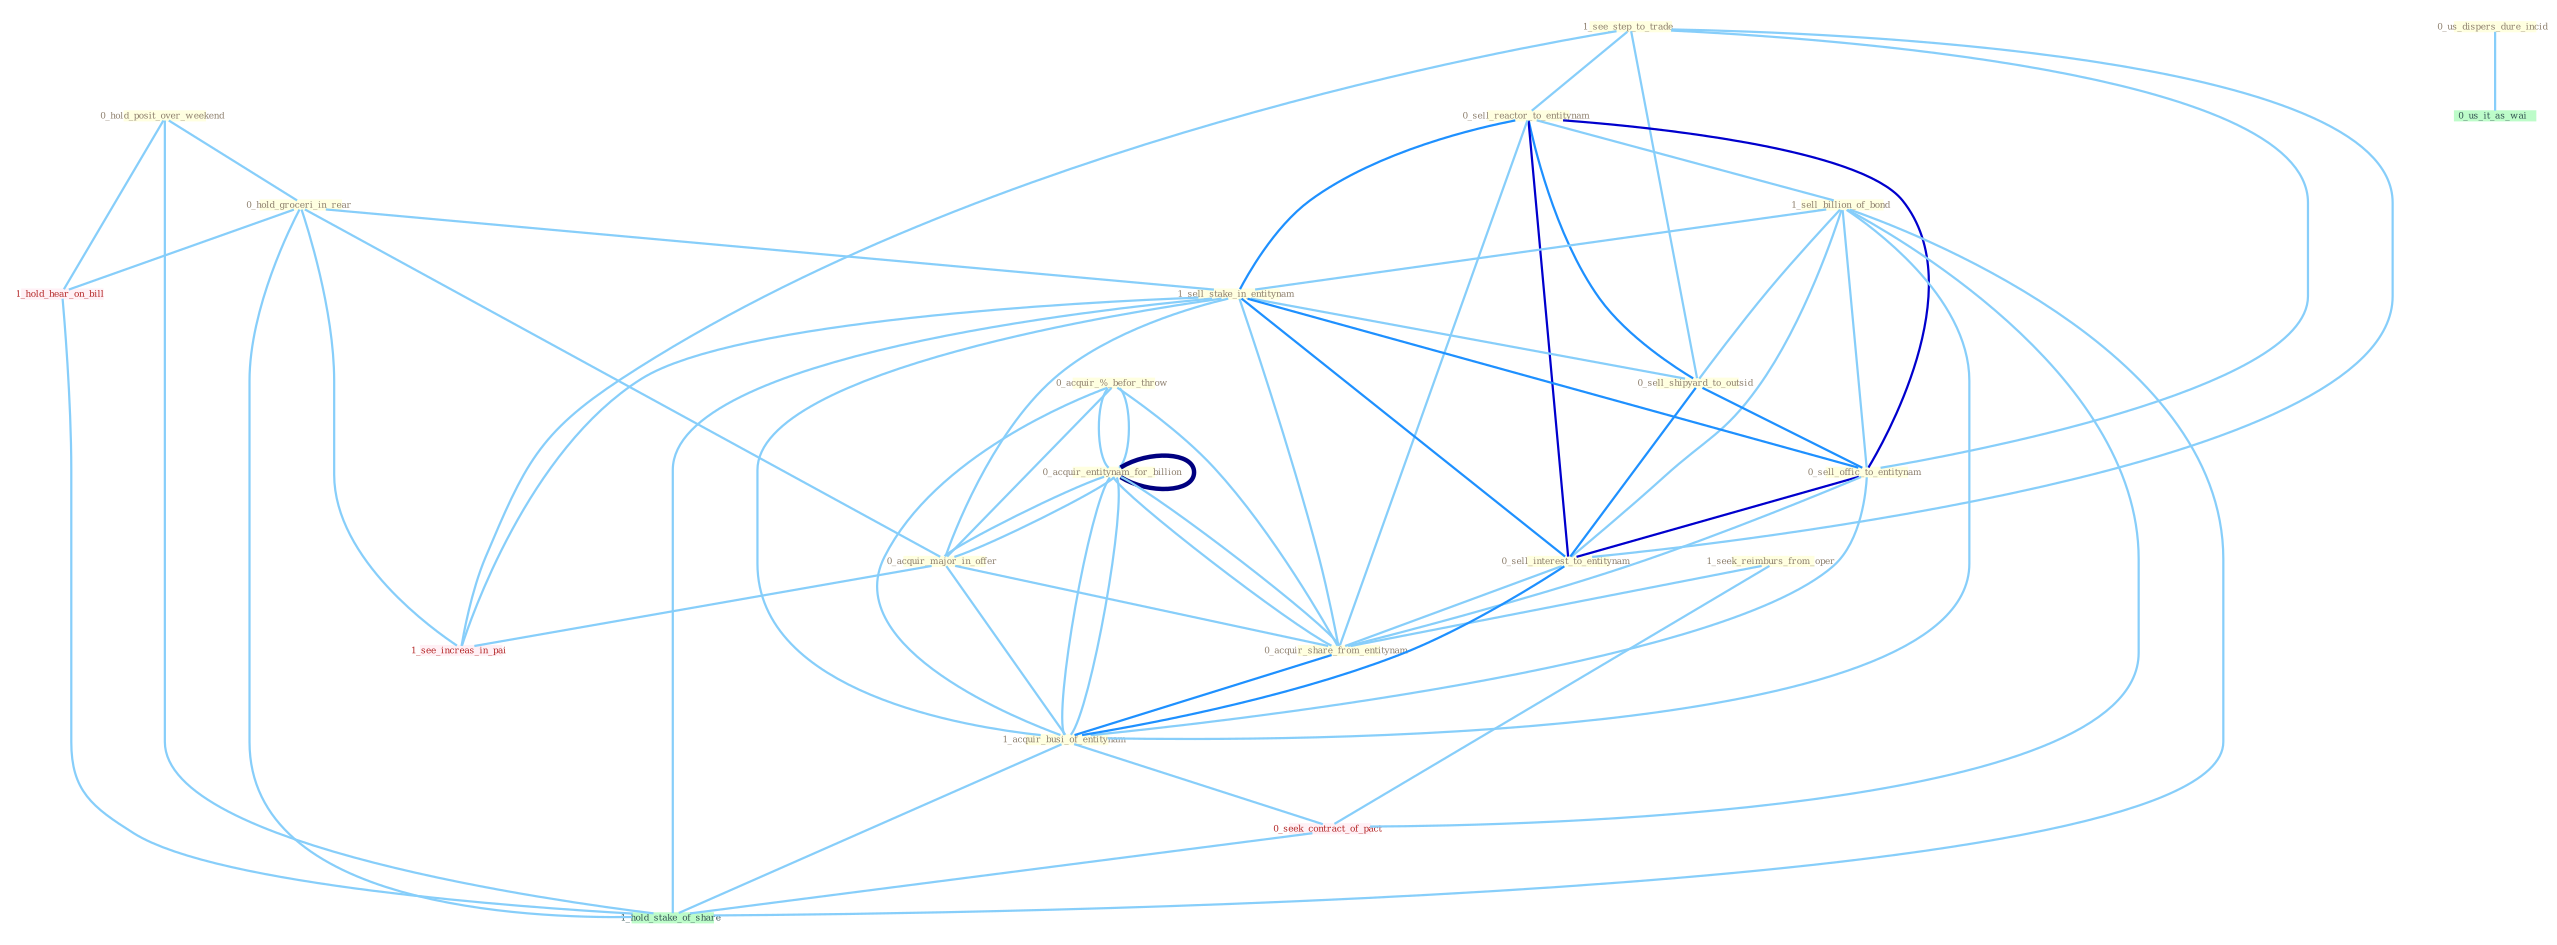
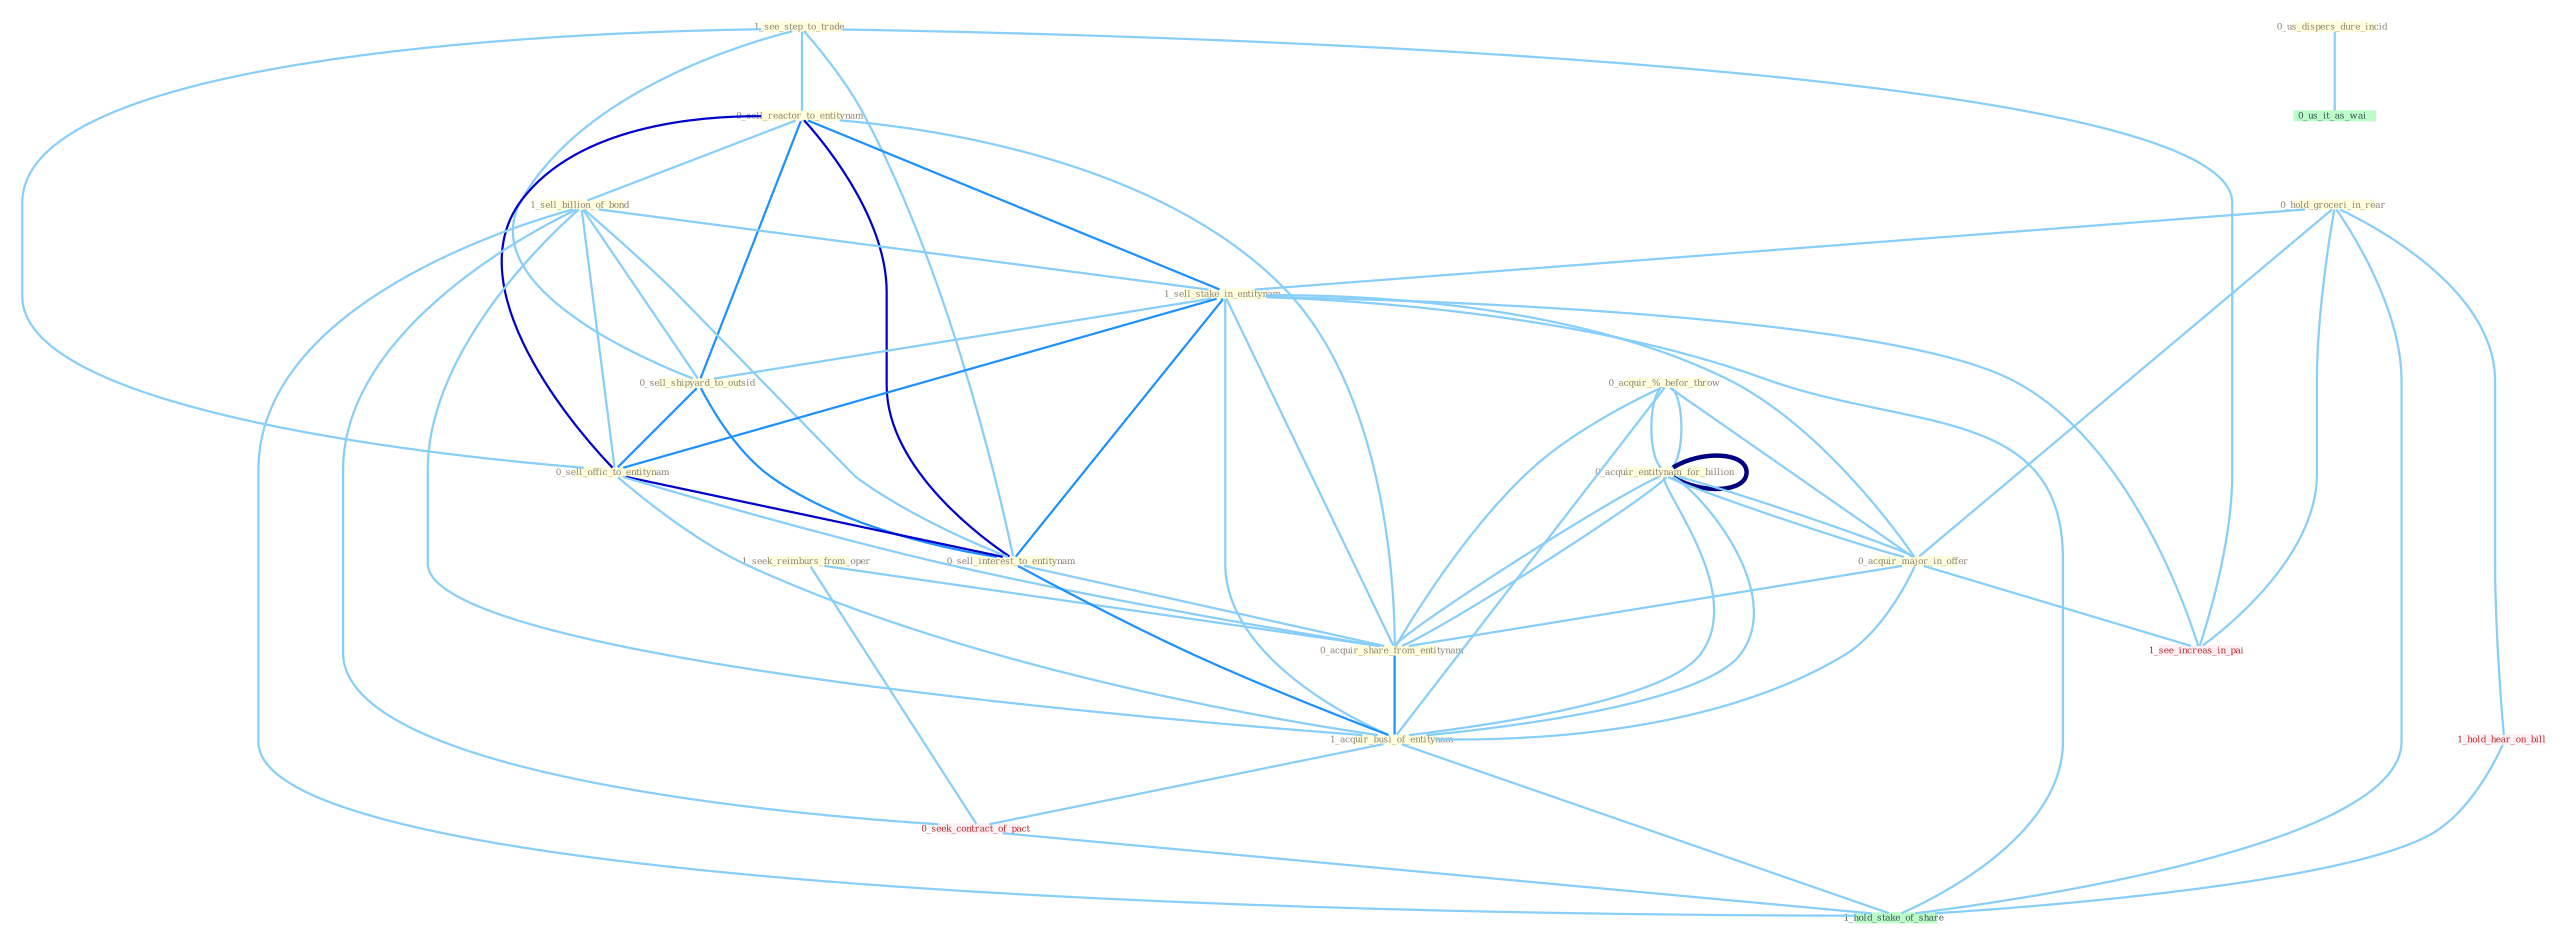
(165, 116) -> none
